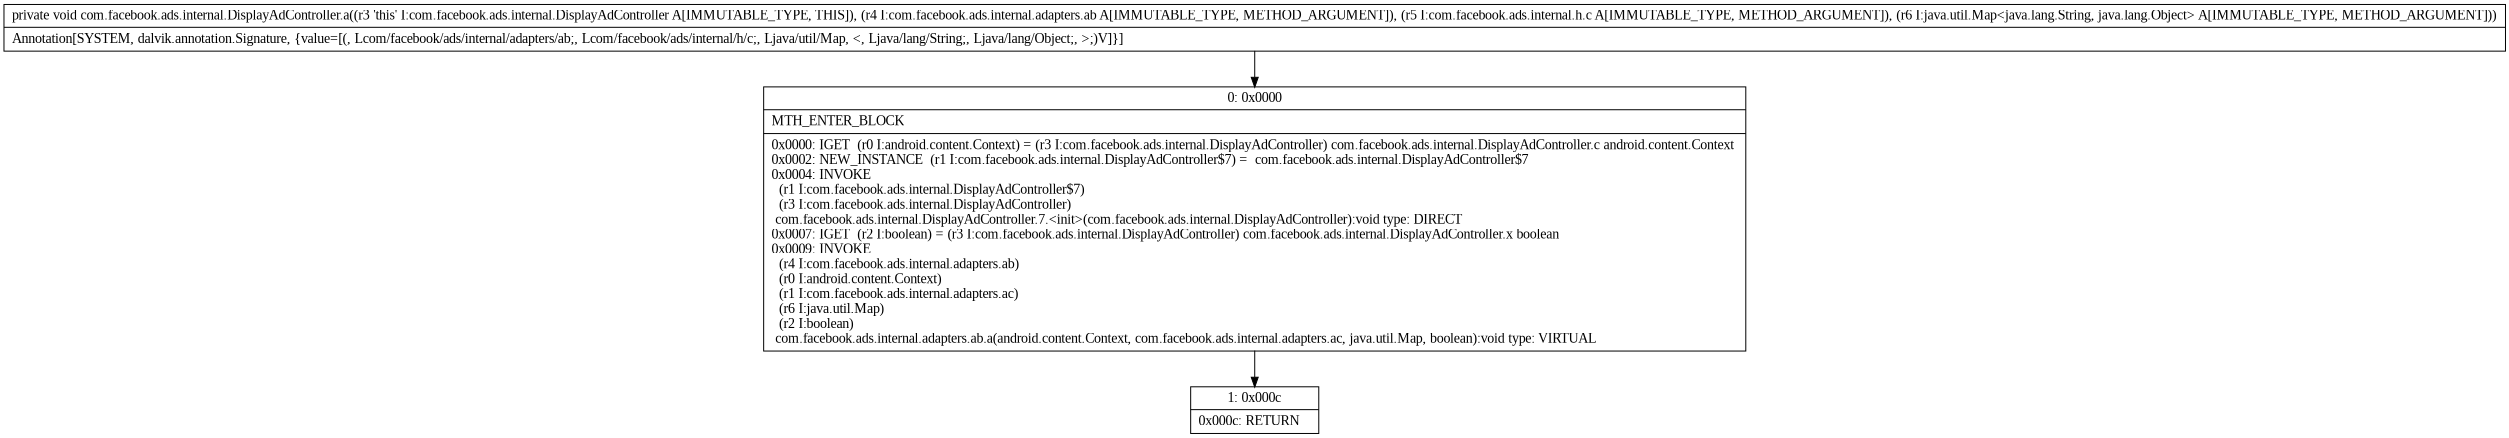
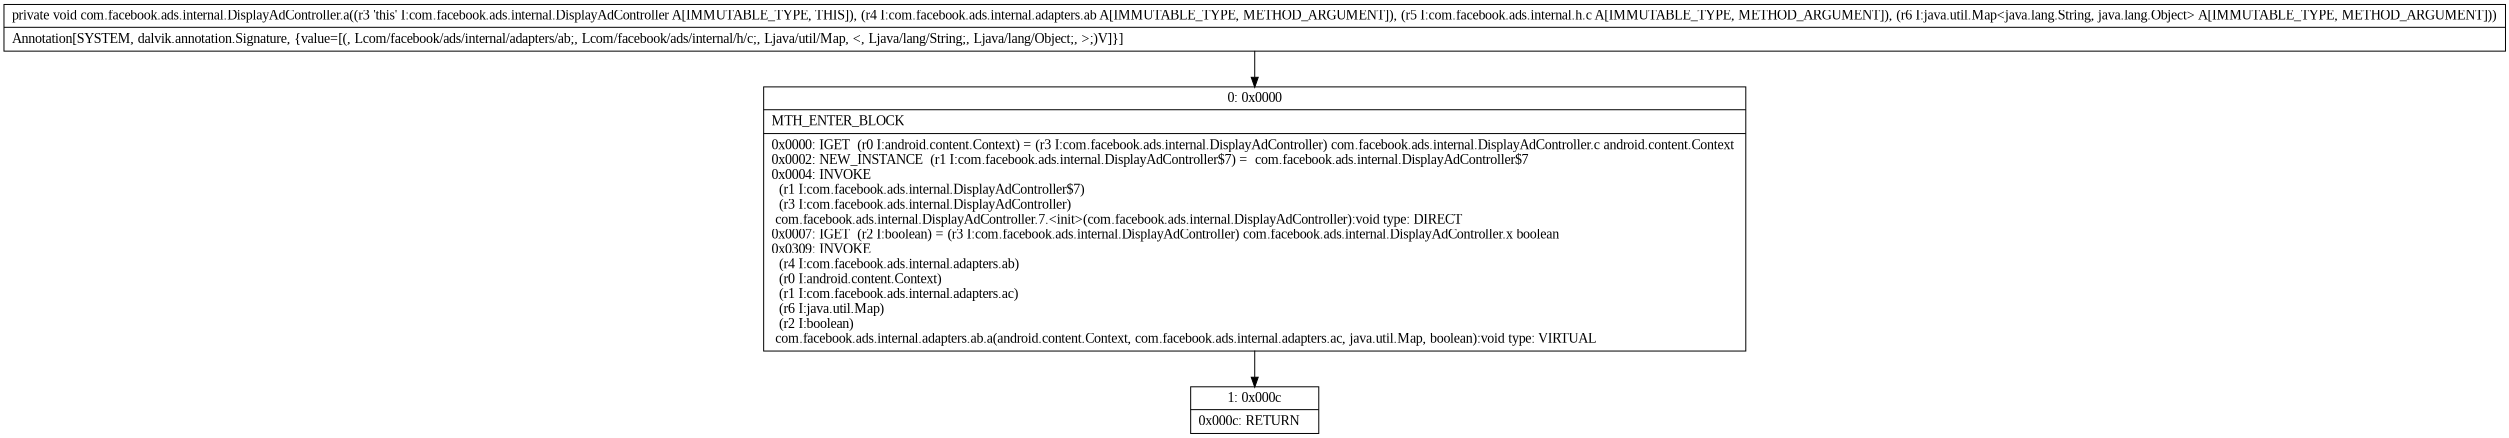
(825, 249) -> (825, 249)
